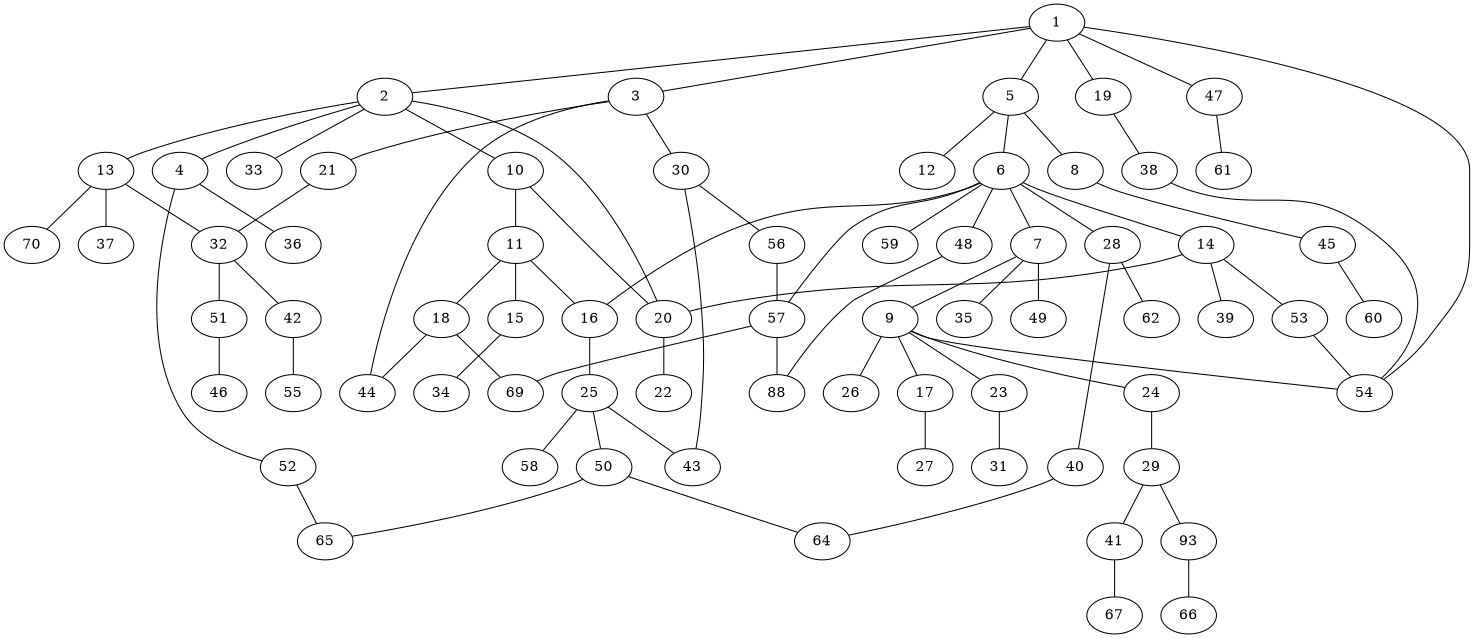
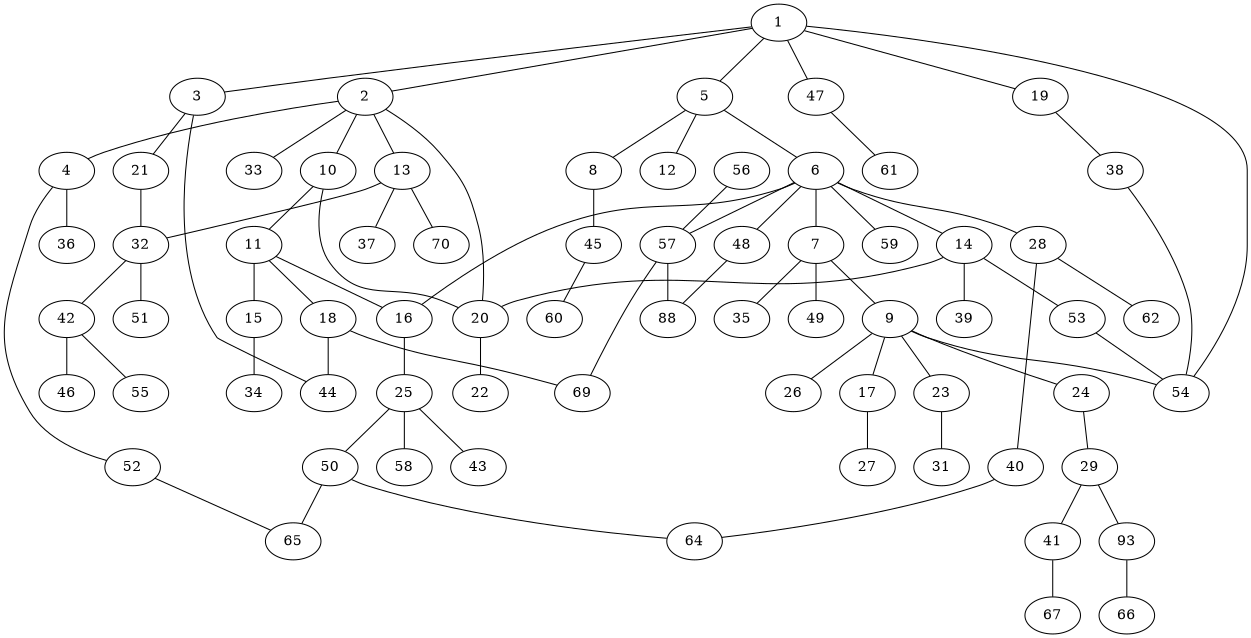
(681, 171) -> none
(219, 356) -> (67, 356)
